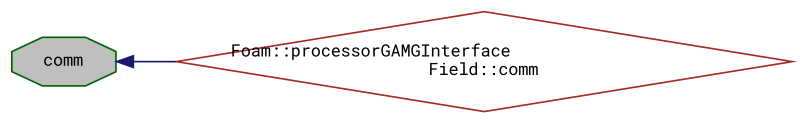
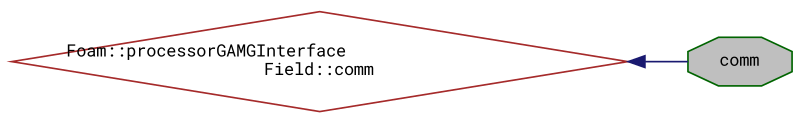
(155, 62) -> (667, 62)
